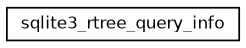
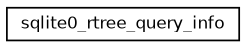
(123, 24) -> (123, 24)
